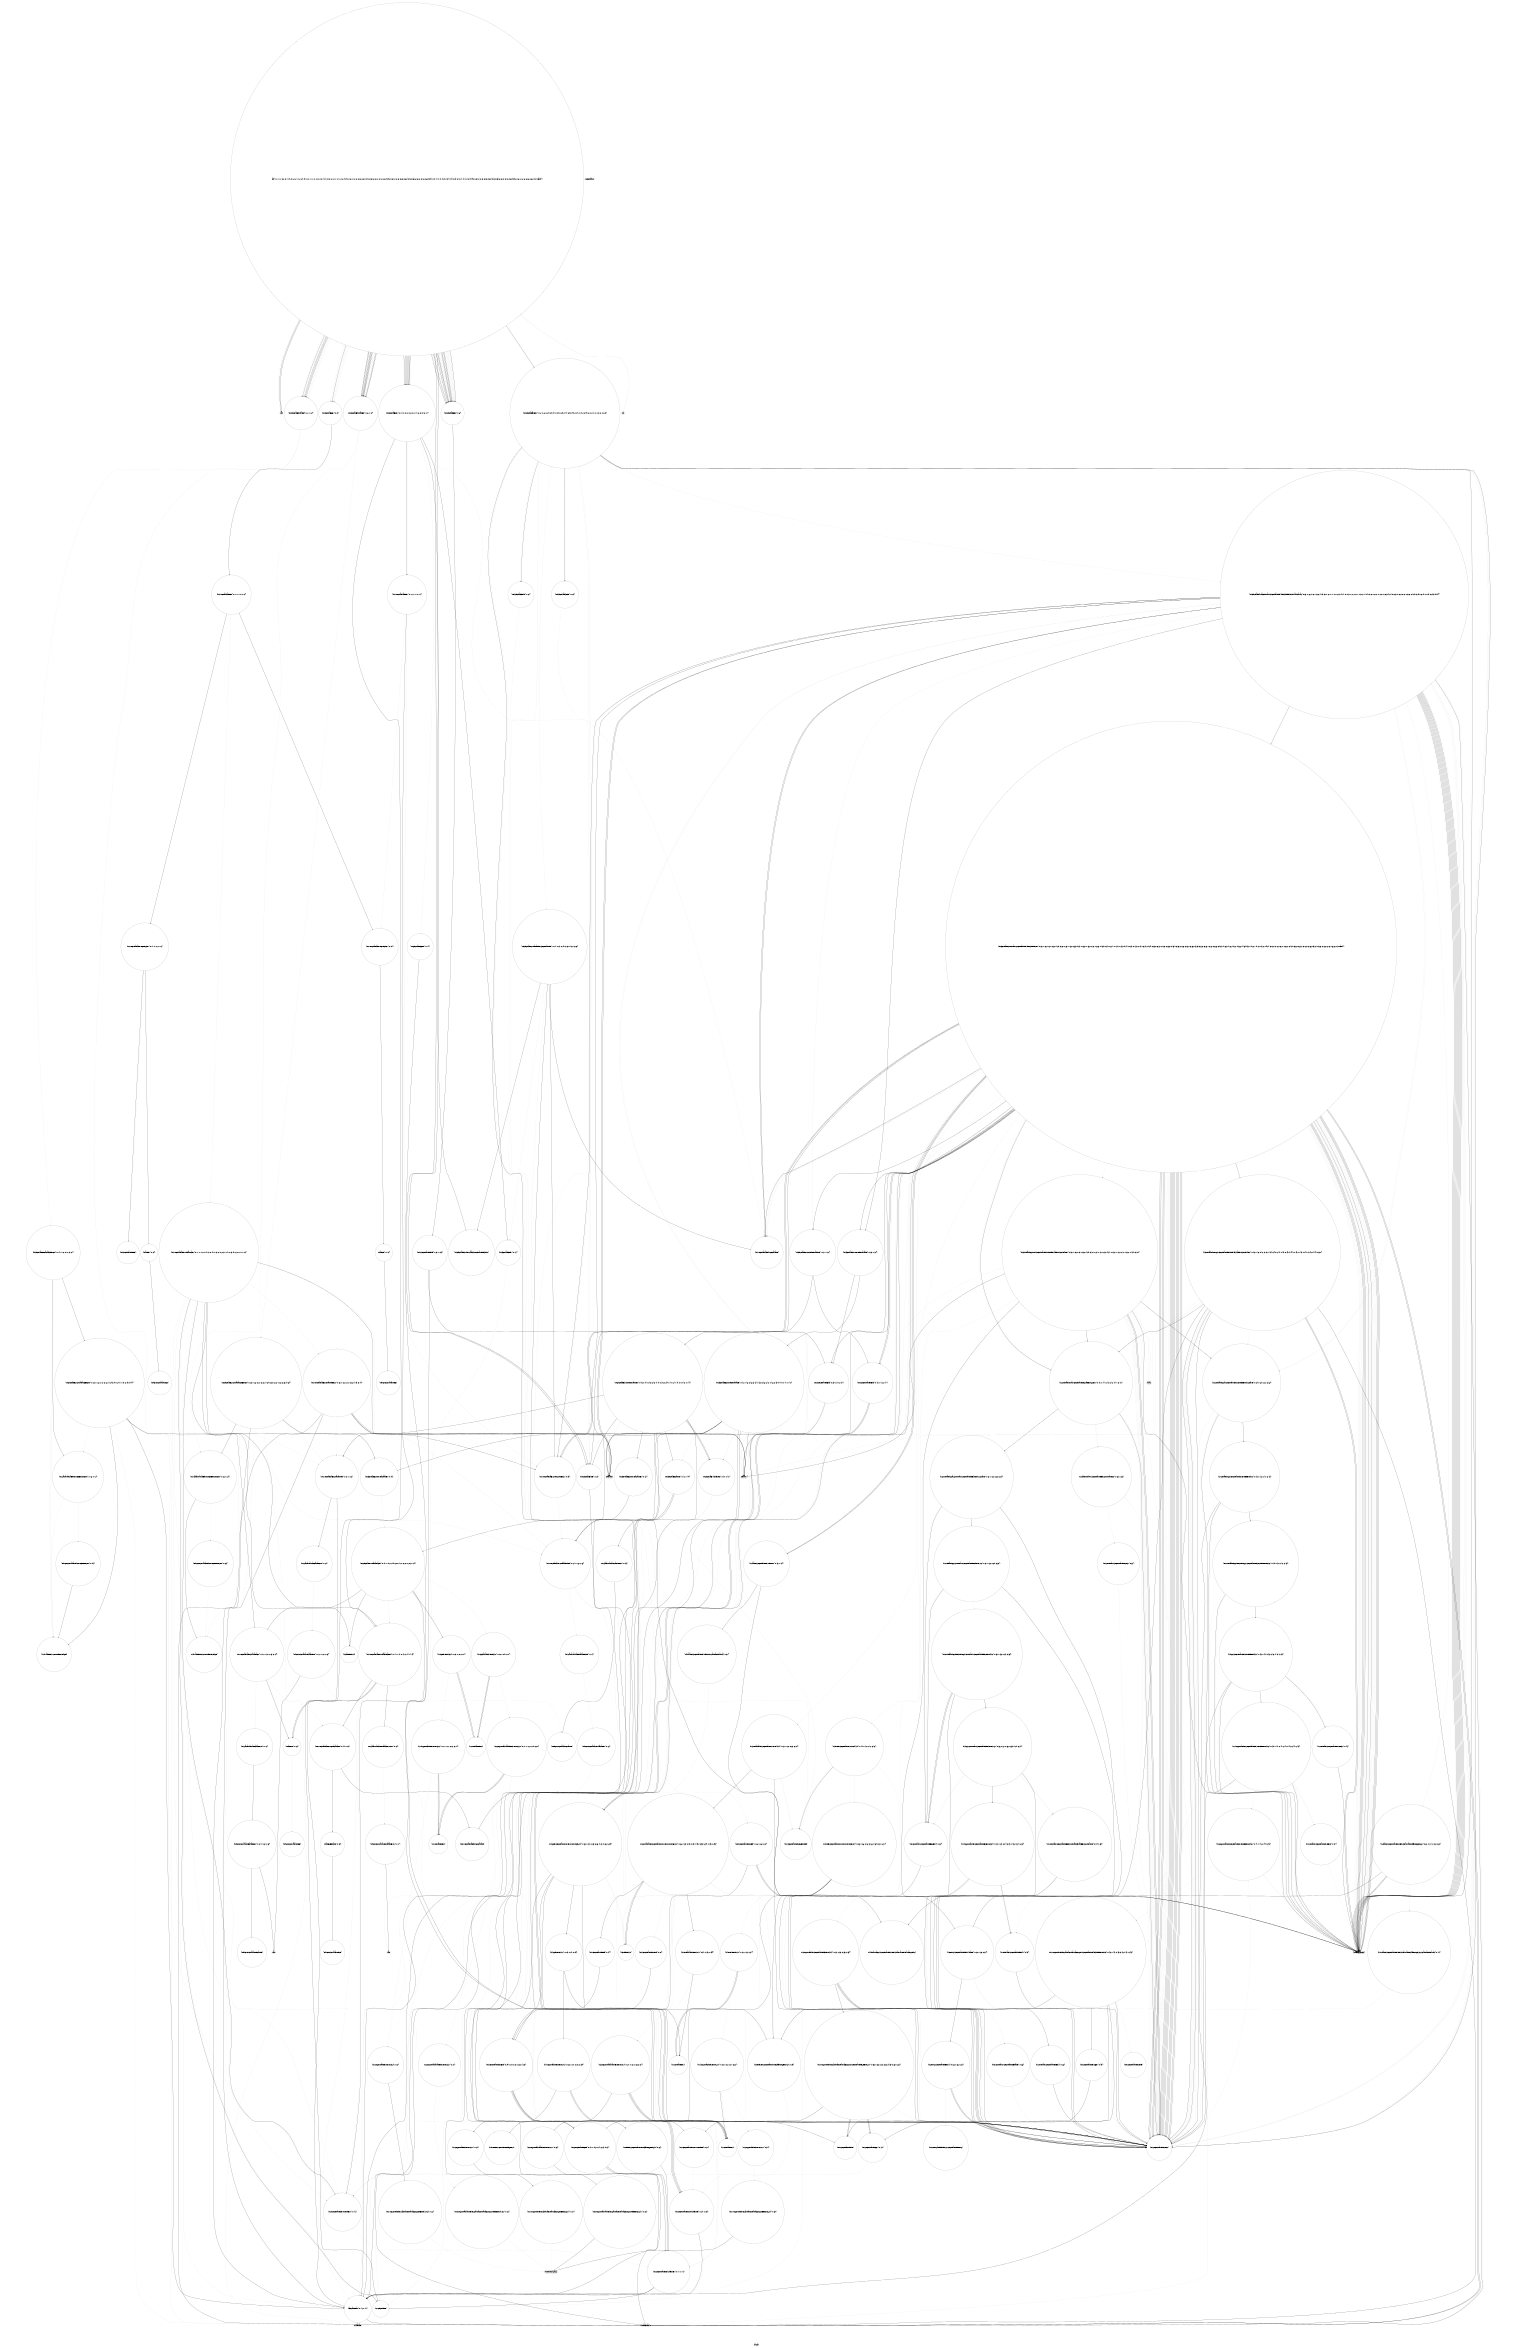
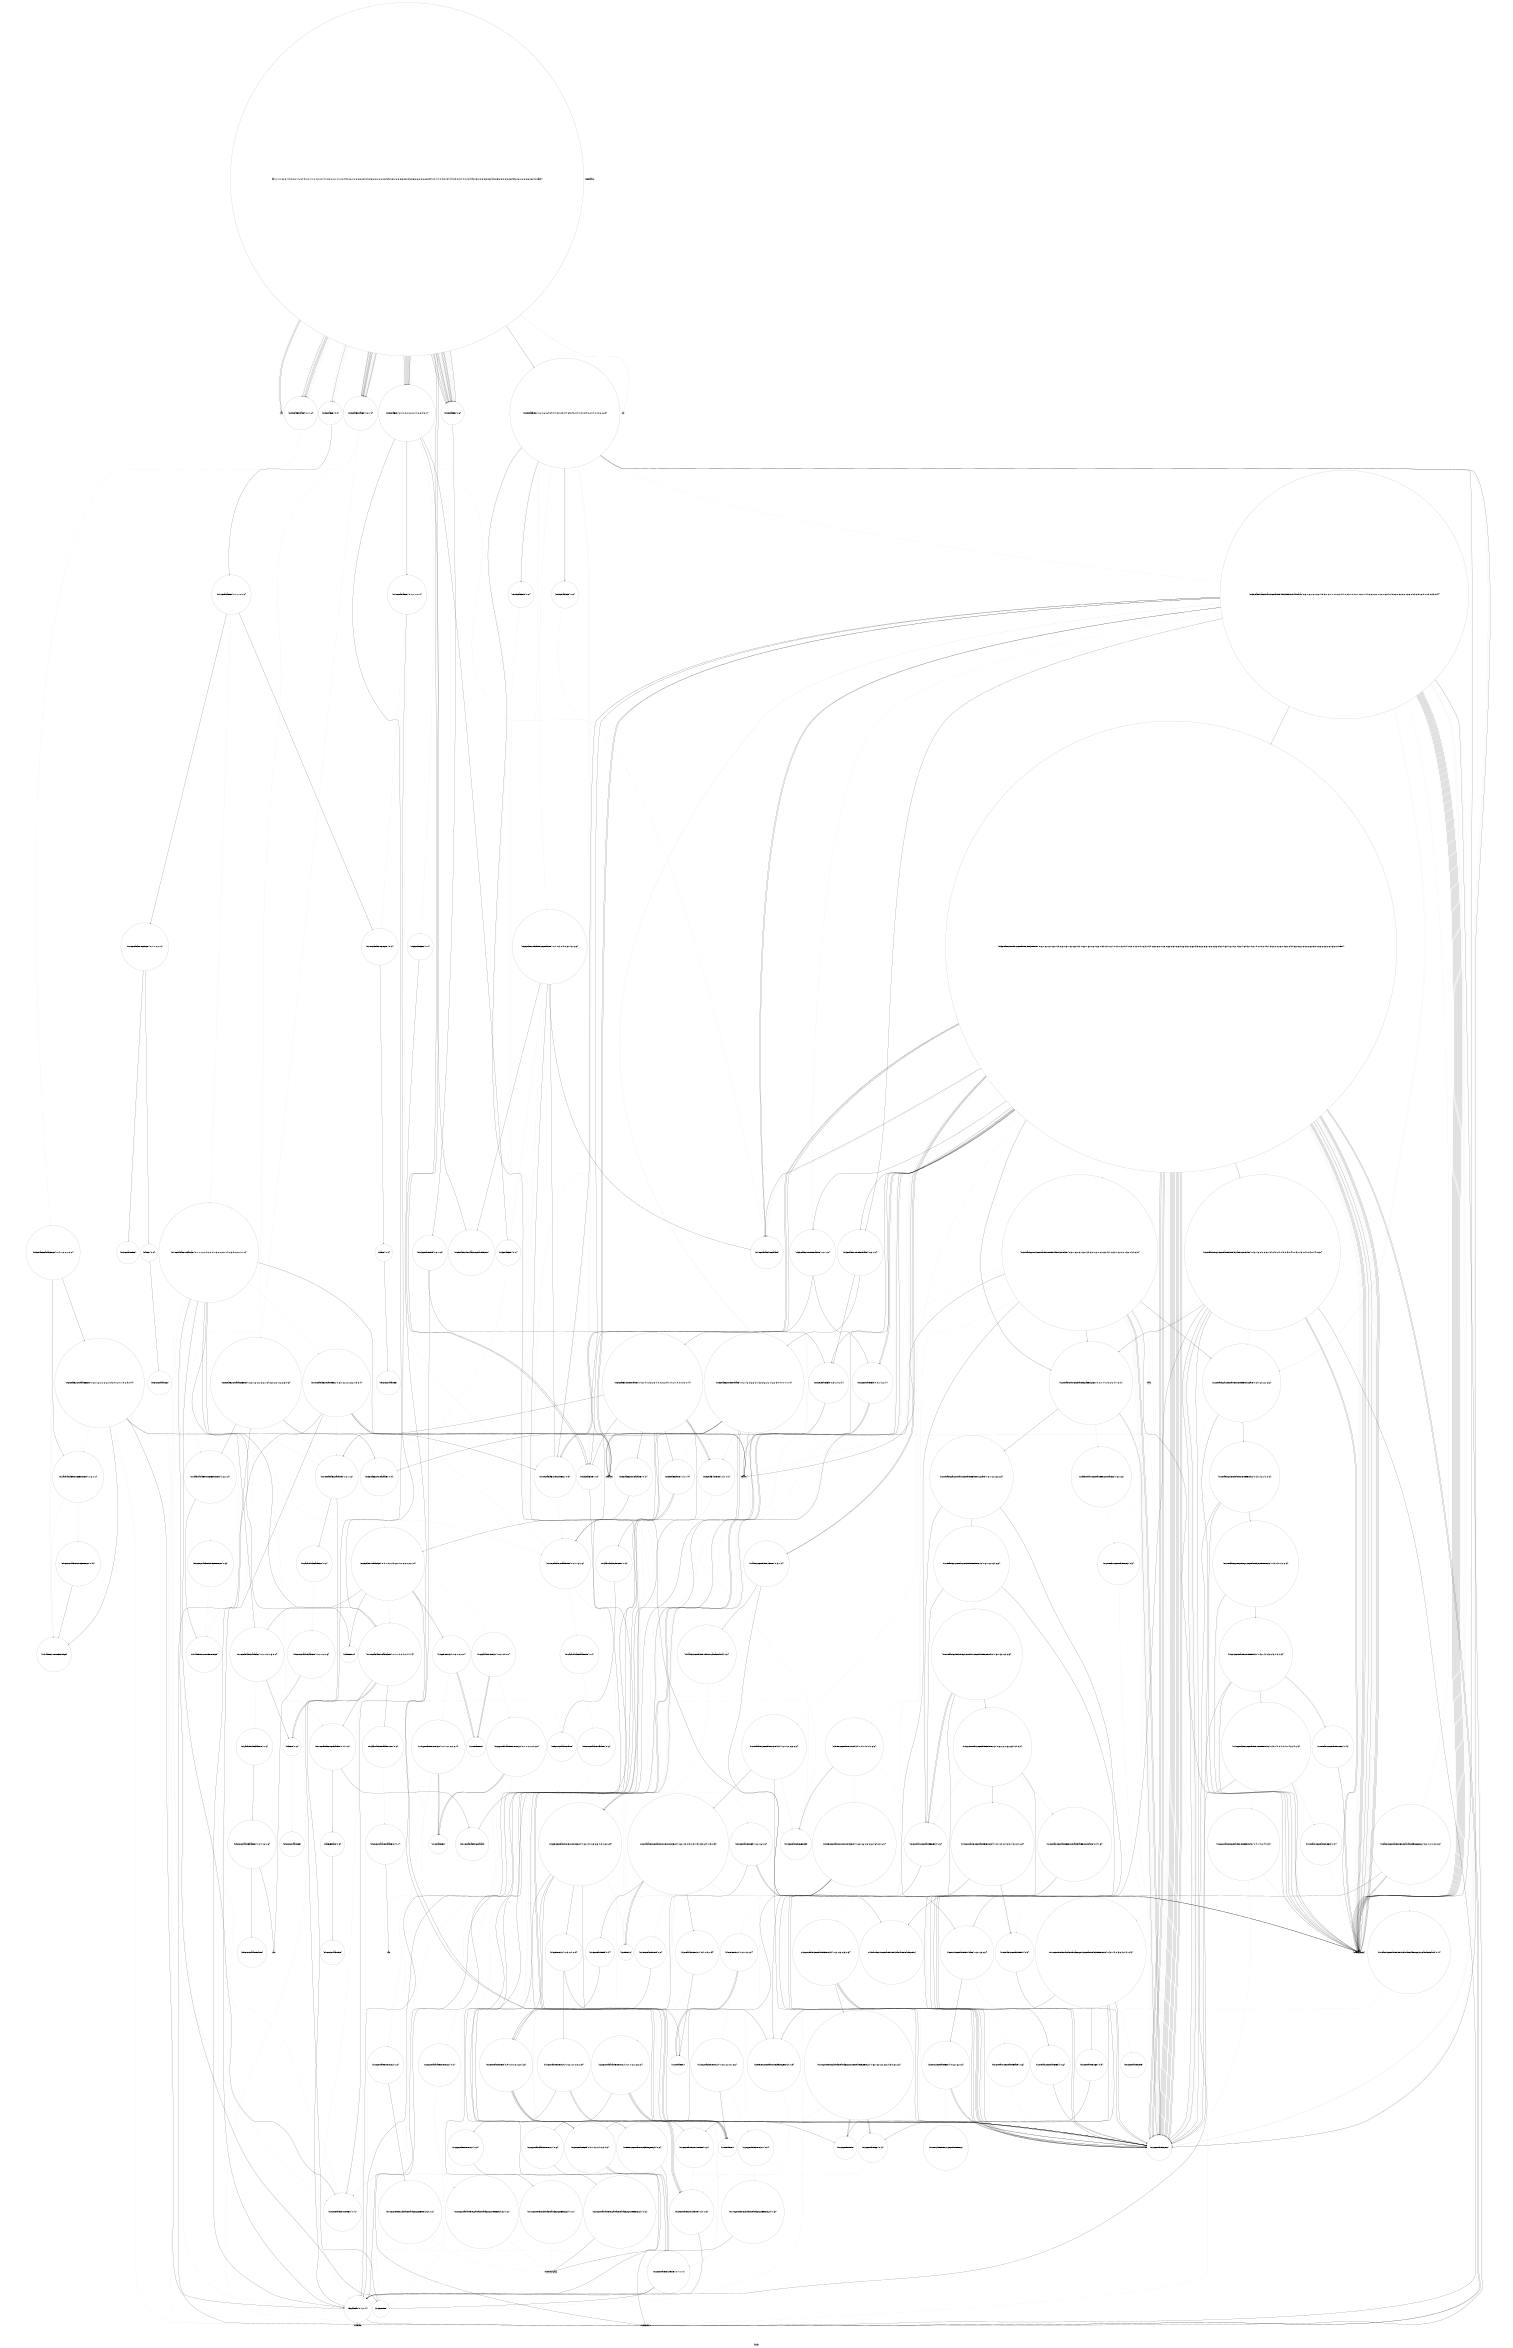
(502, 2148) -> none
